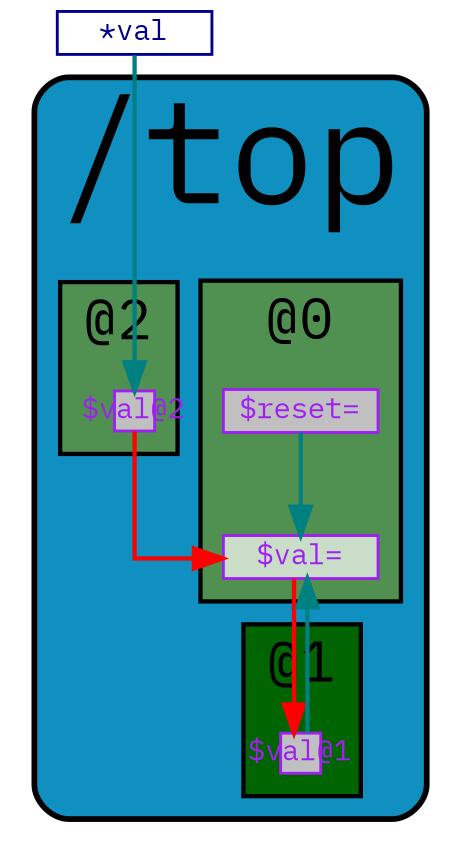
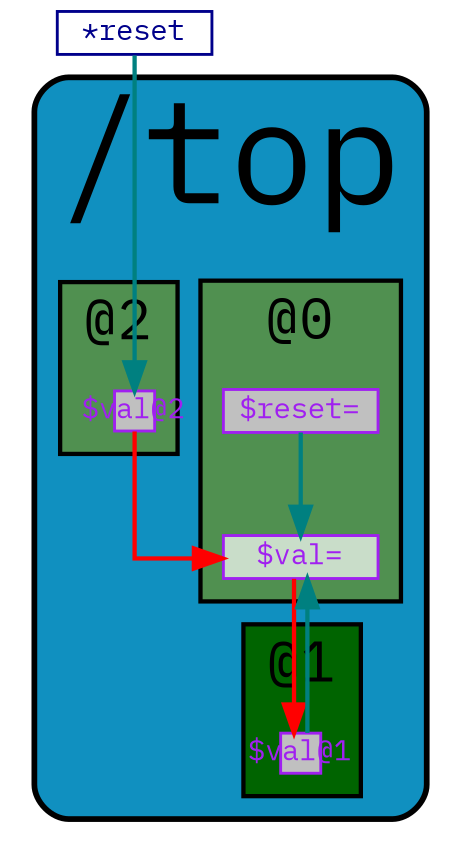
(135, 33) -> (135, 33)
